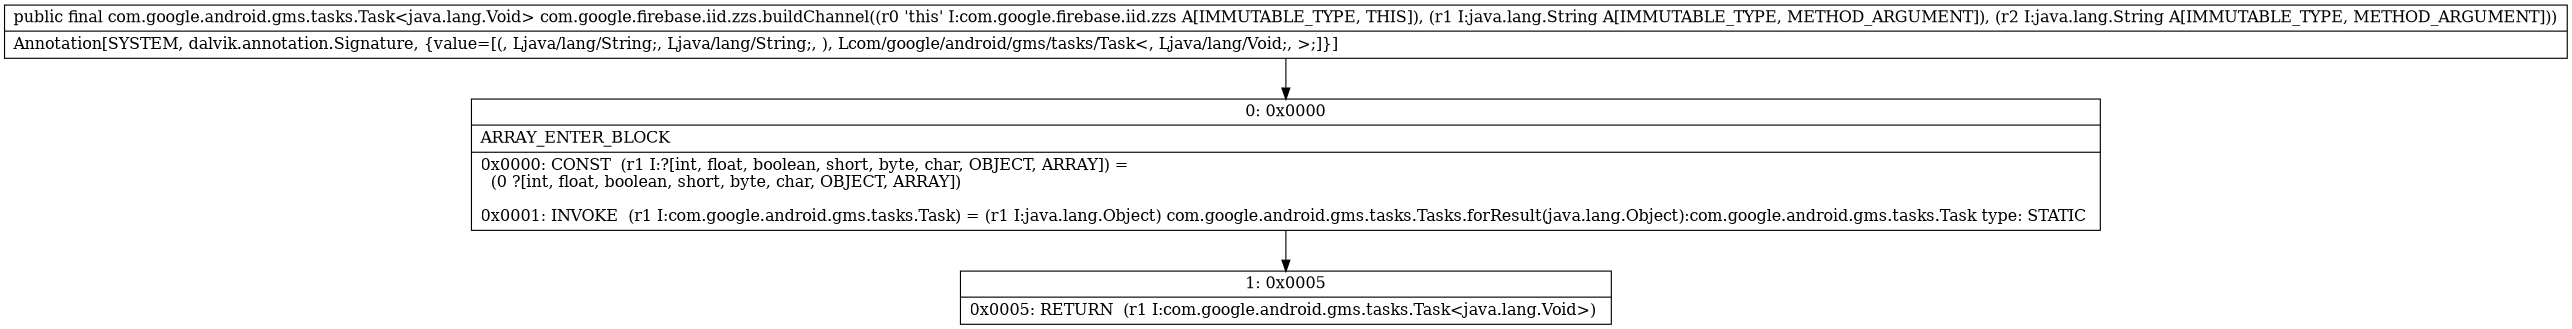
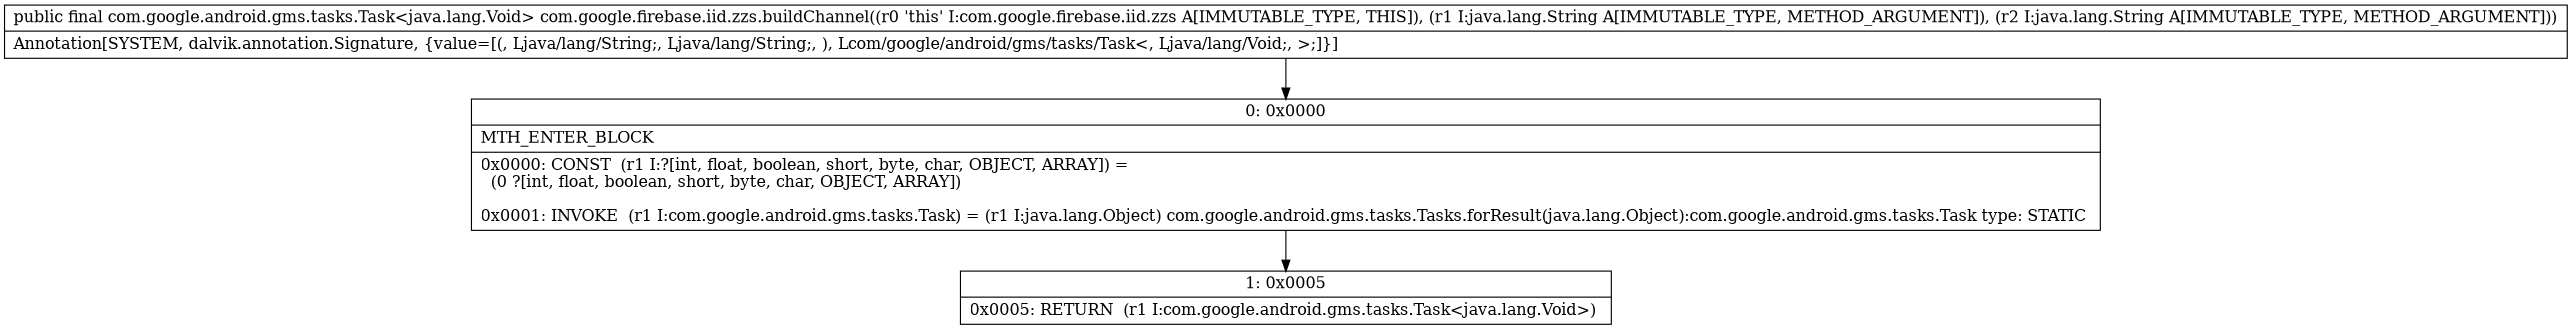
(576, 138) -> (568, 138)
